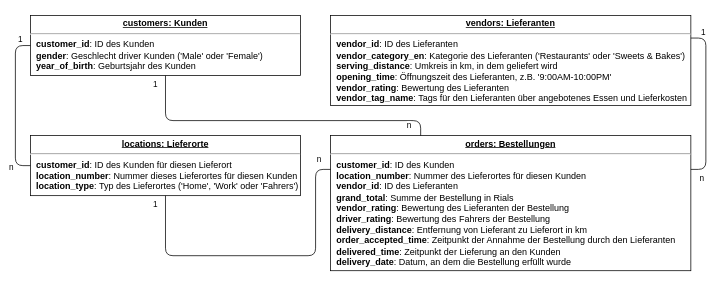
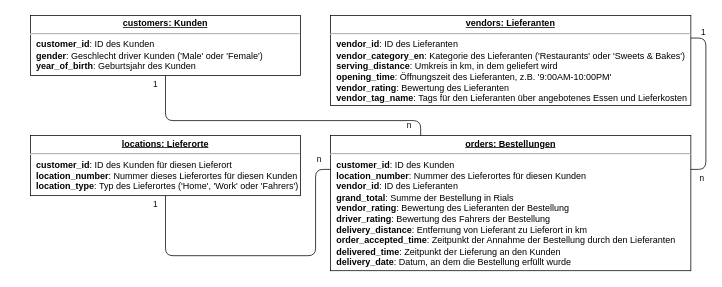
(15, 106) -> none
